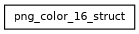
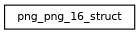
(70, 17) -> (70, 17)
